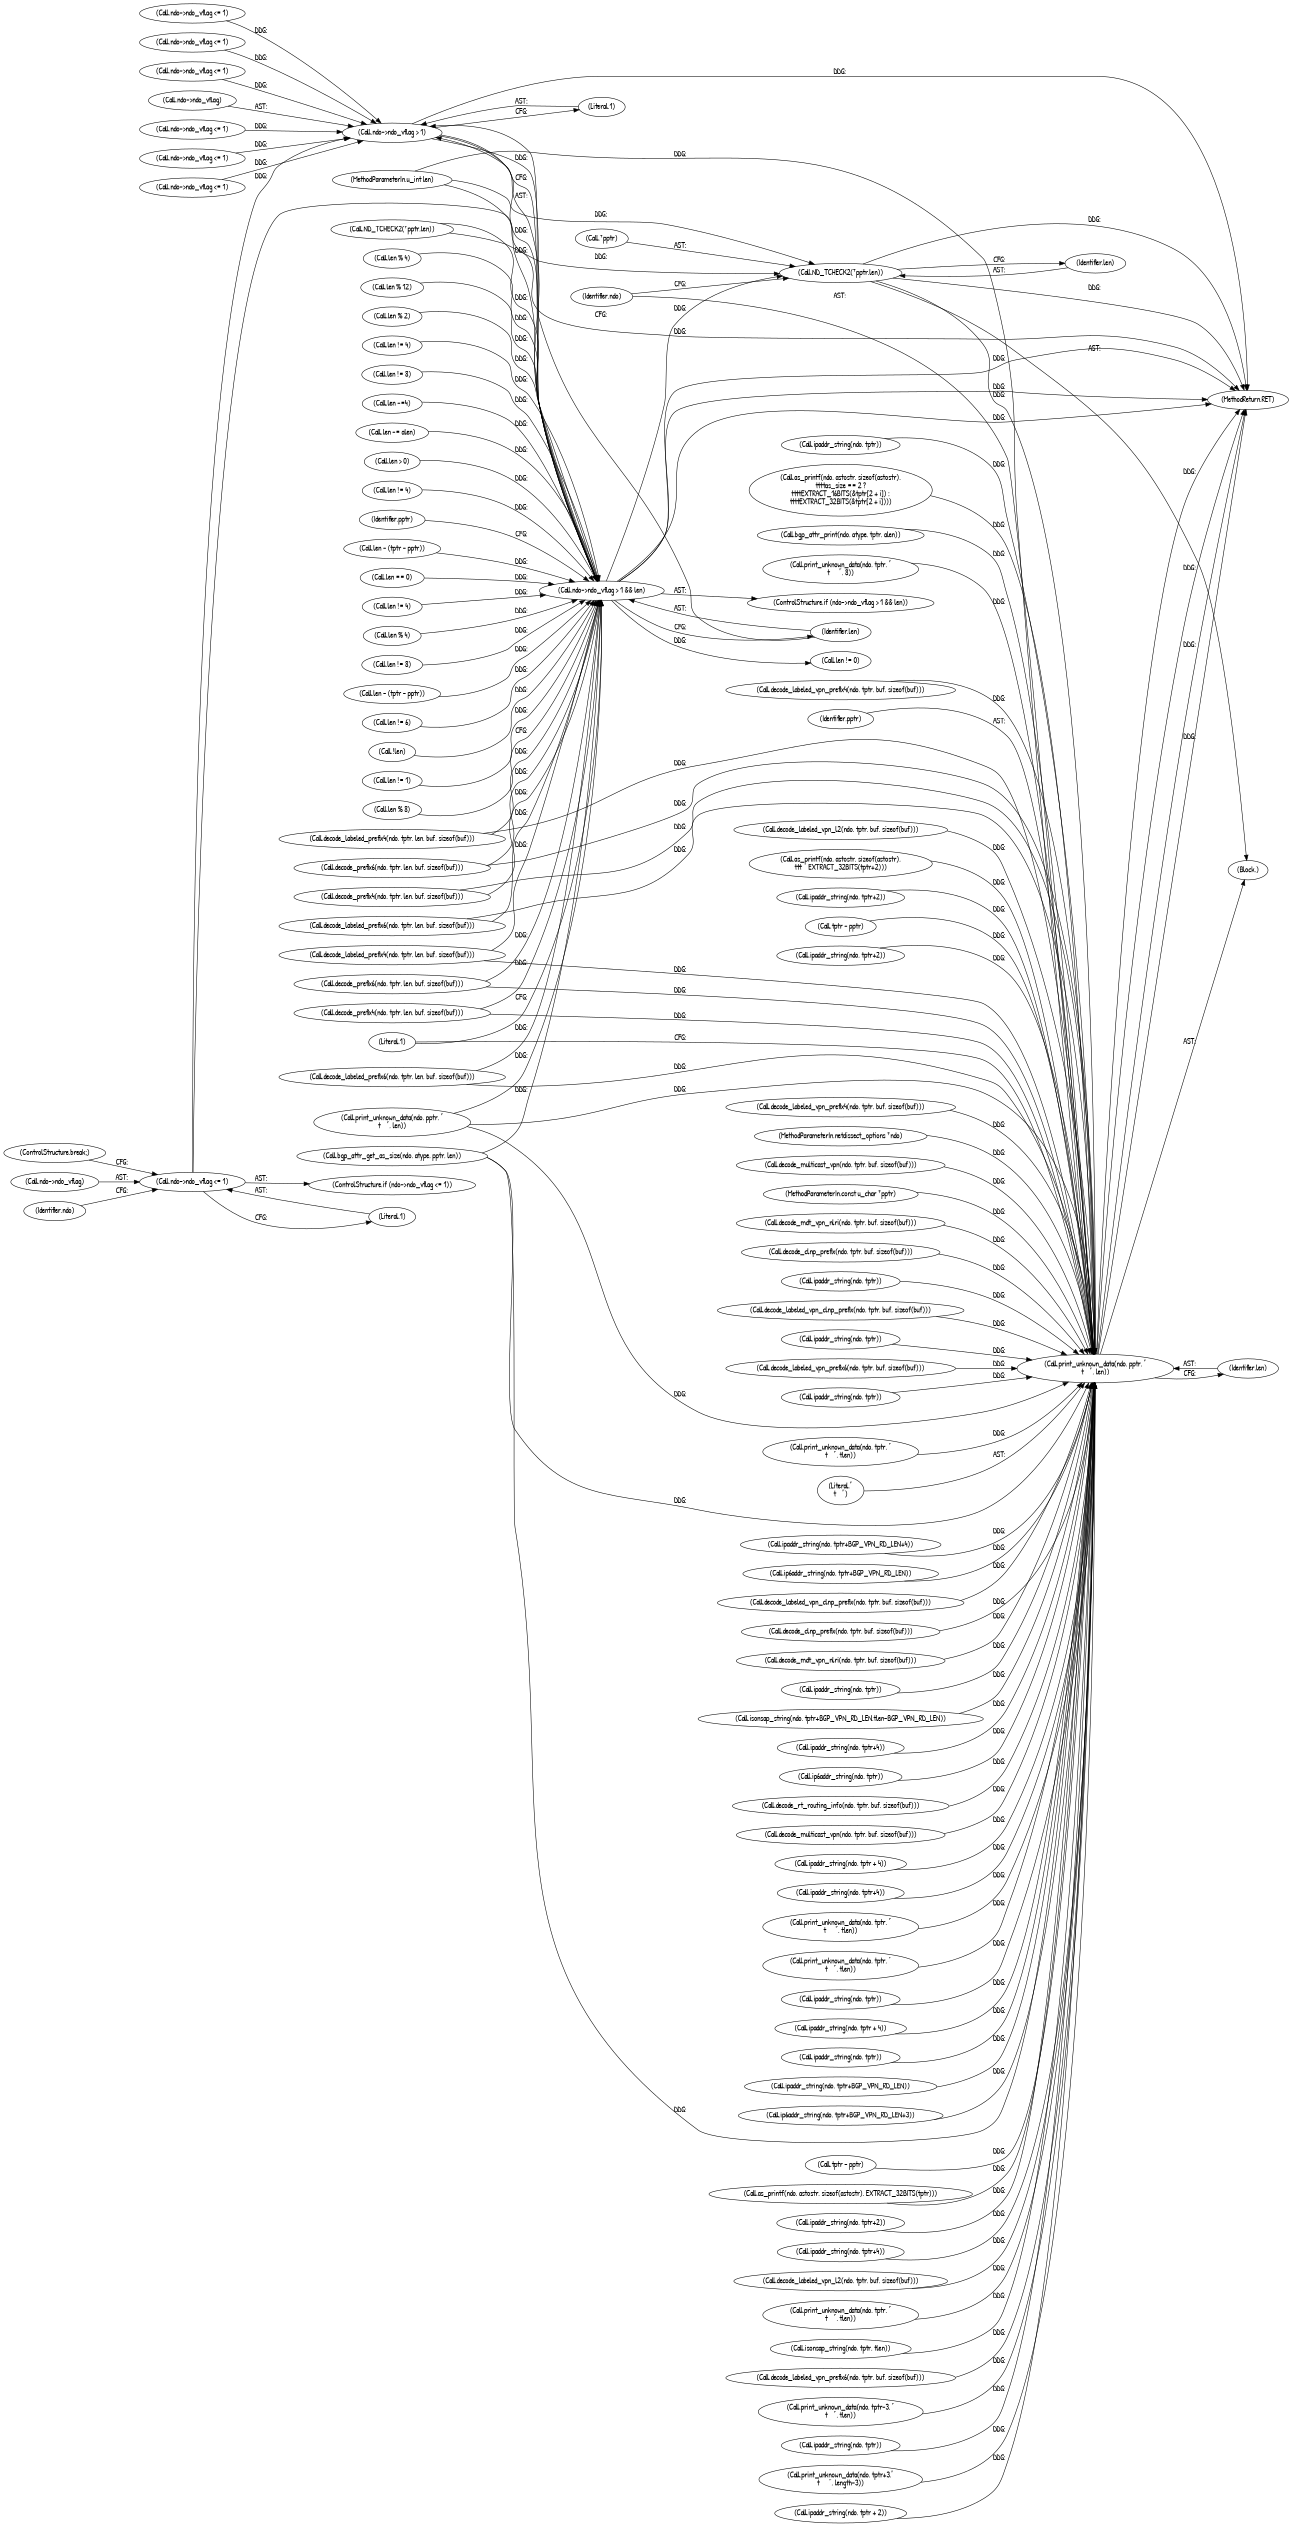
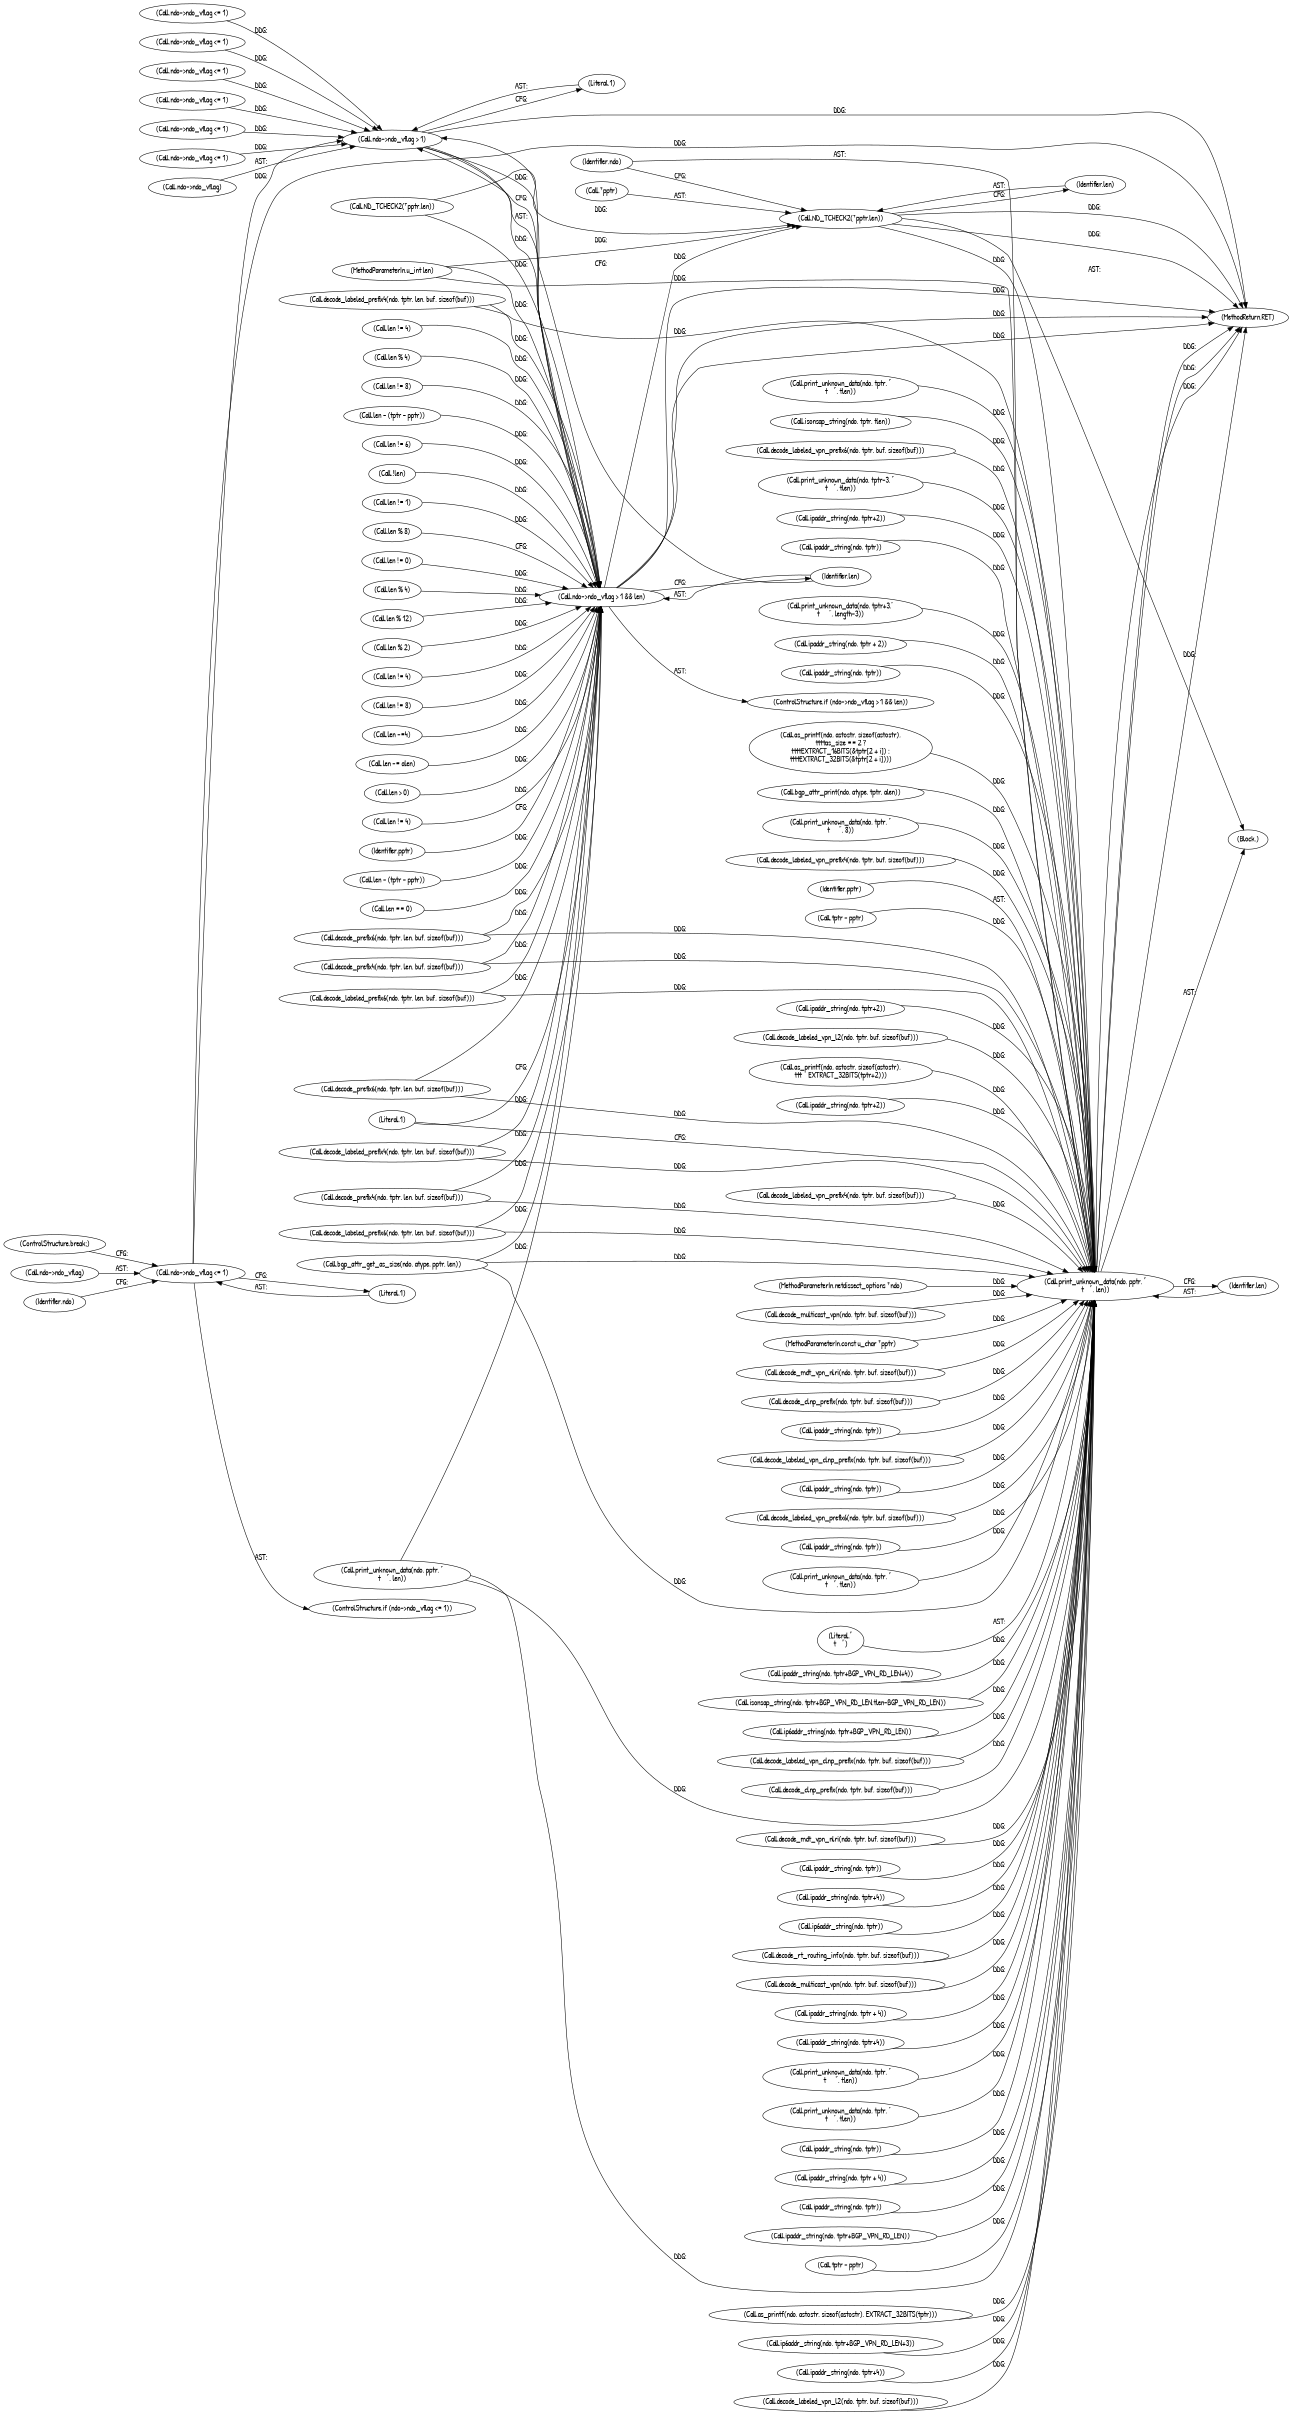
(701, 653) -> (492, 574)
